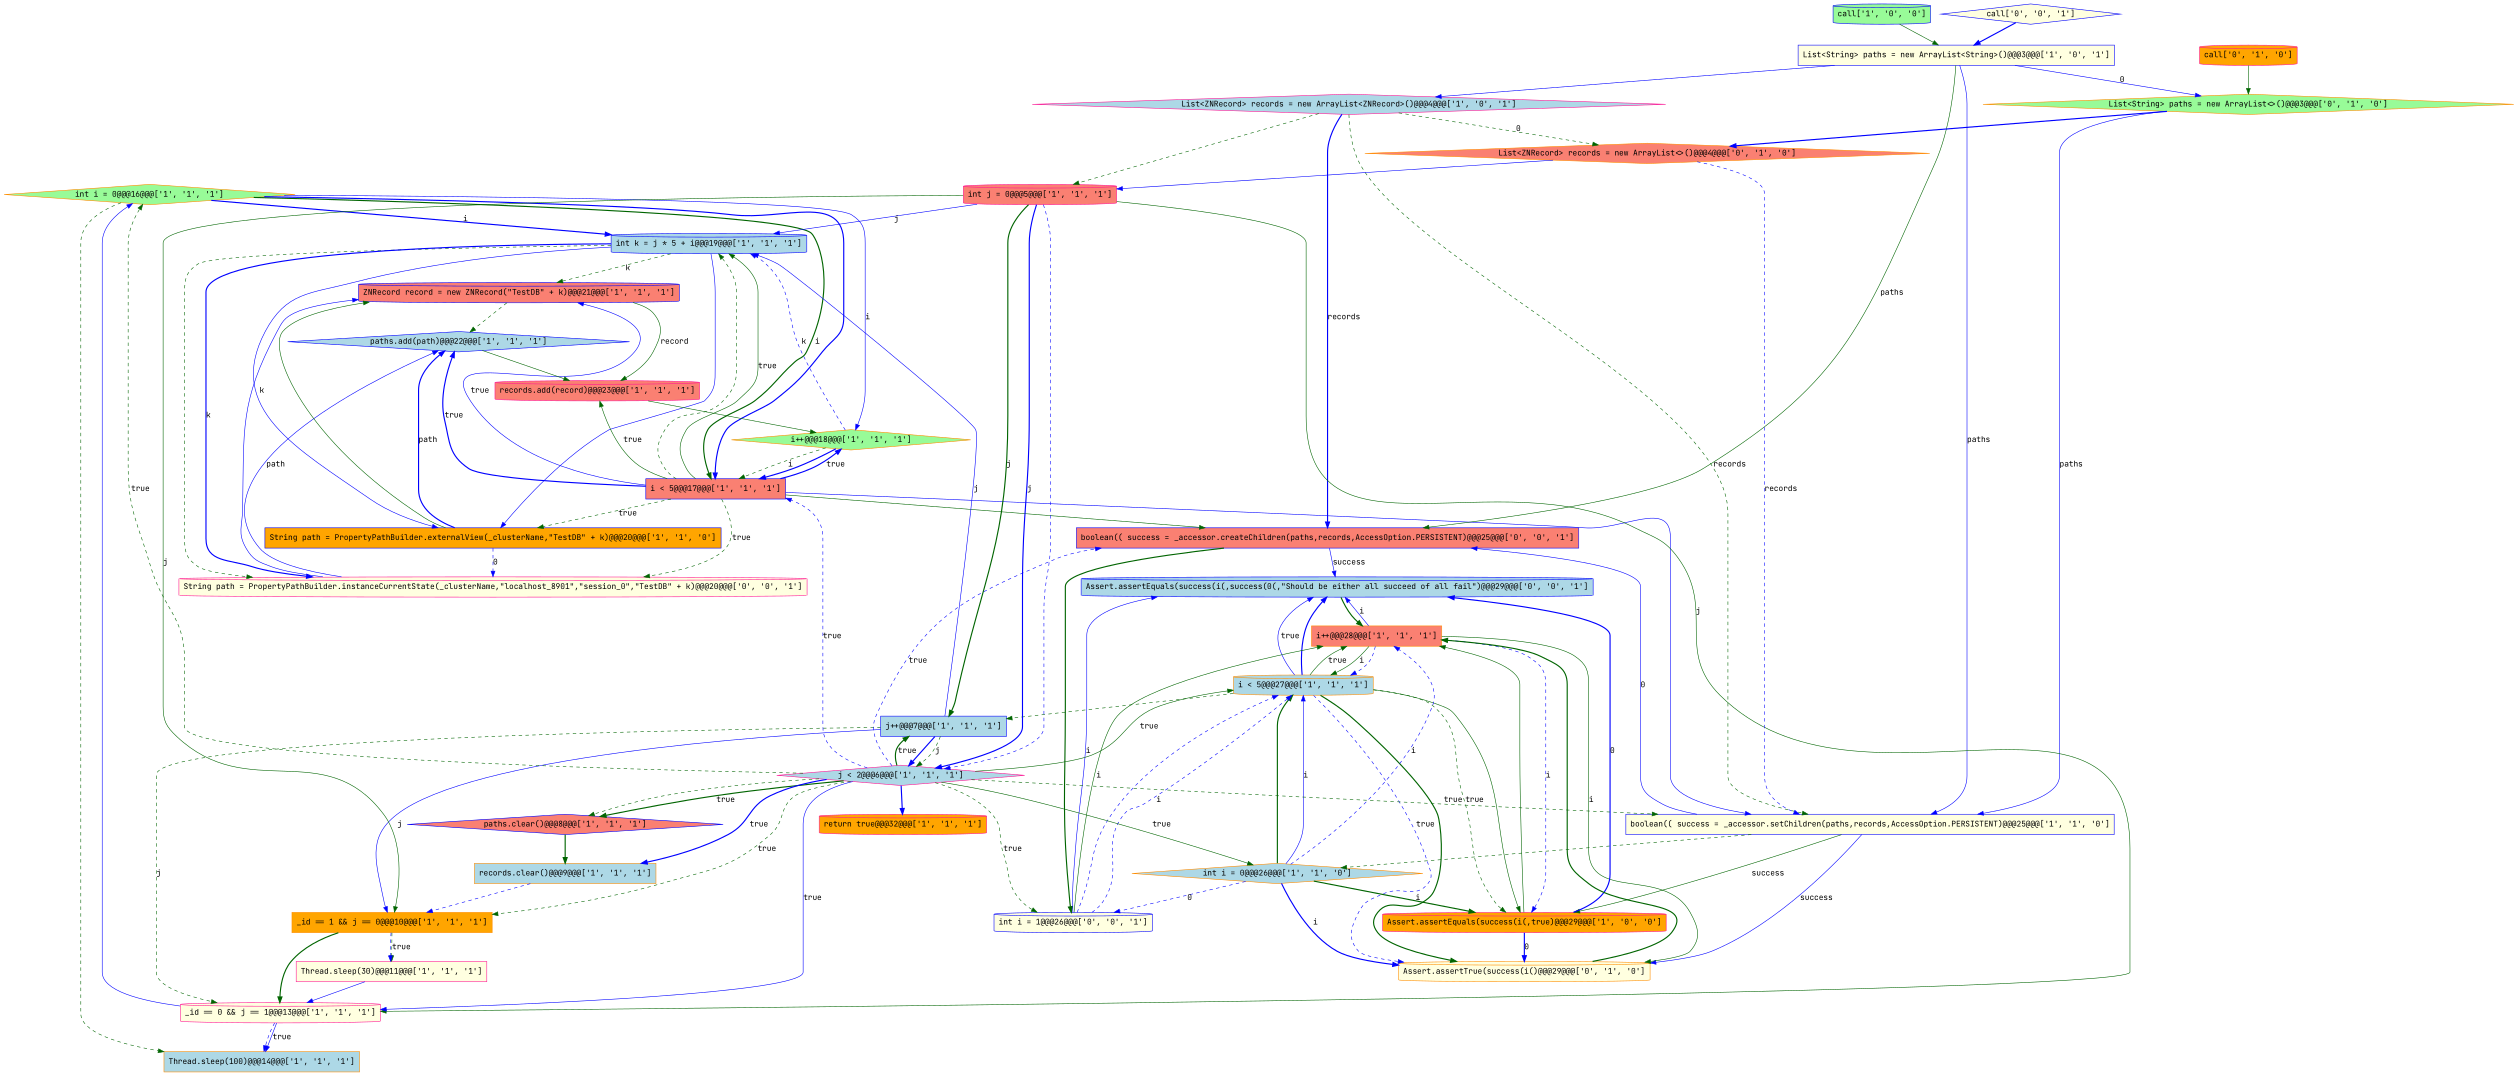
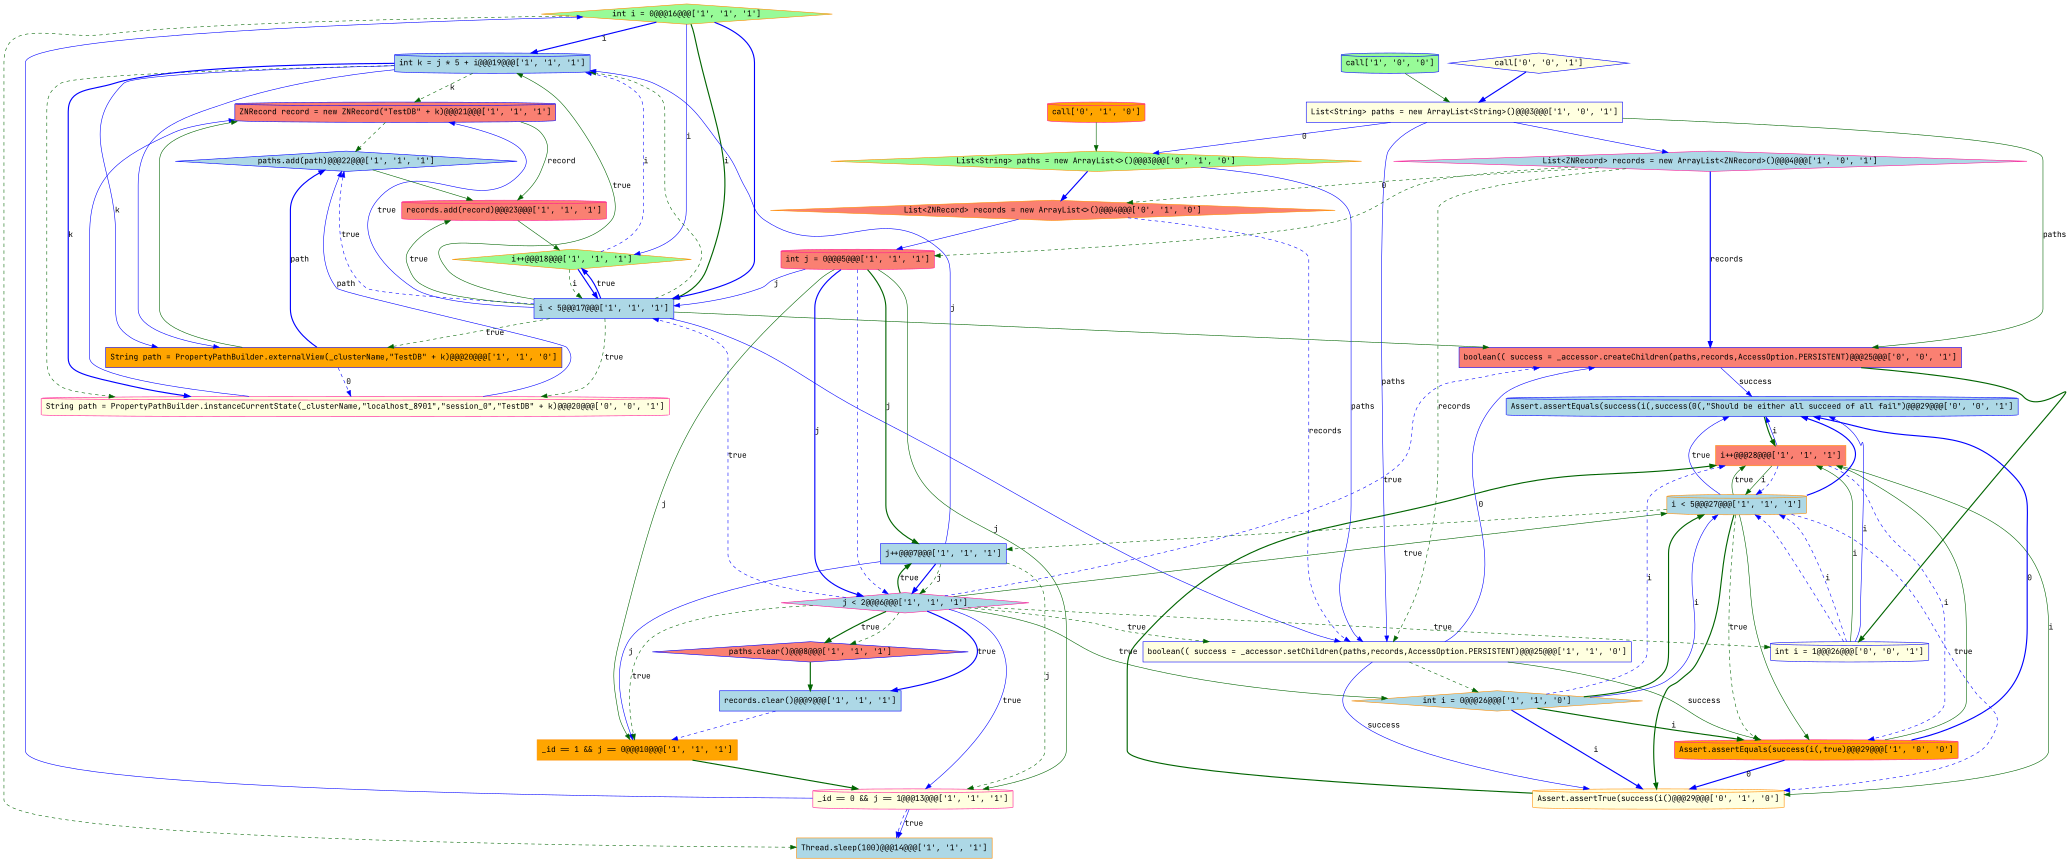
(878, 219) -> (744, 293)
(804, 342) -> (646, 161)
(497, 476) -> (391, 293)
(716, 489) -> (604, 308)
(228, 742) -> none
(903, 824) -> none
(565, 873) -> (810, 701)
(1183, 896) -> none
(391, 972) -> none
